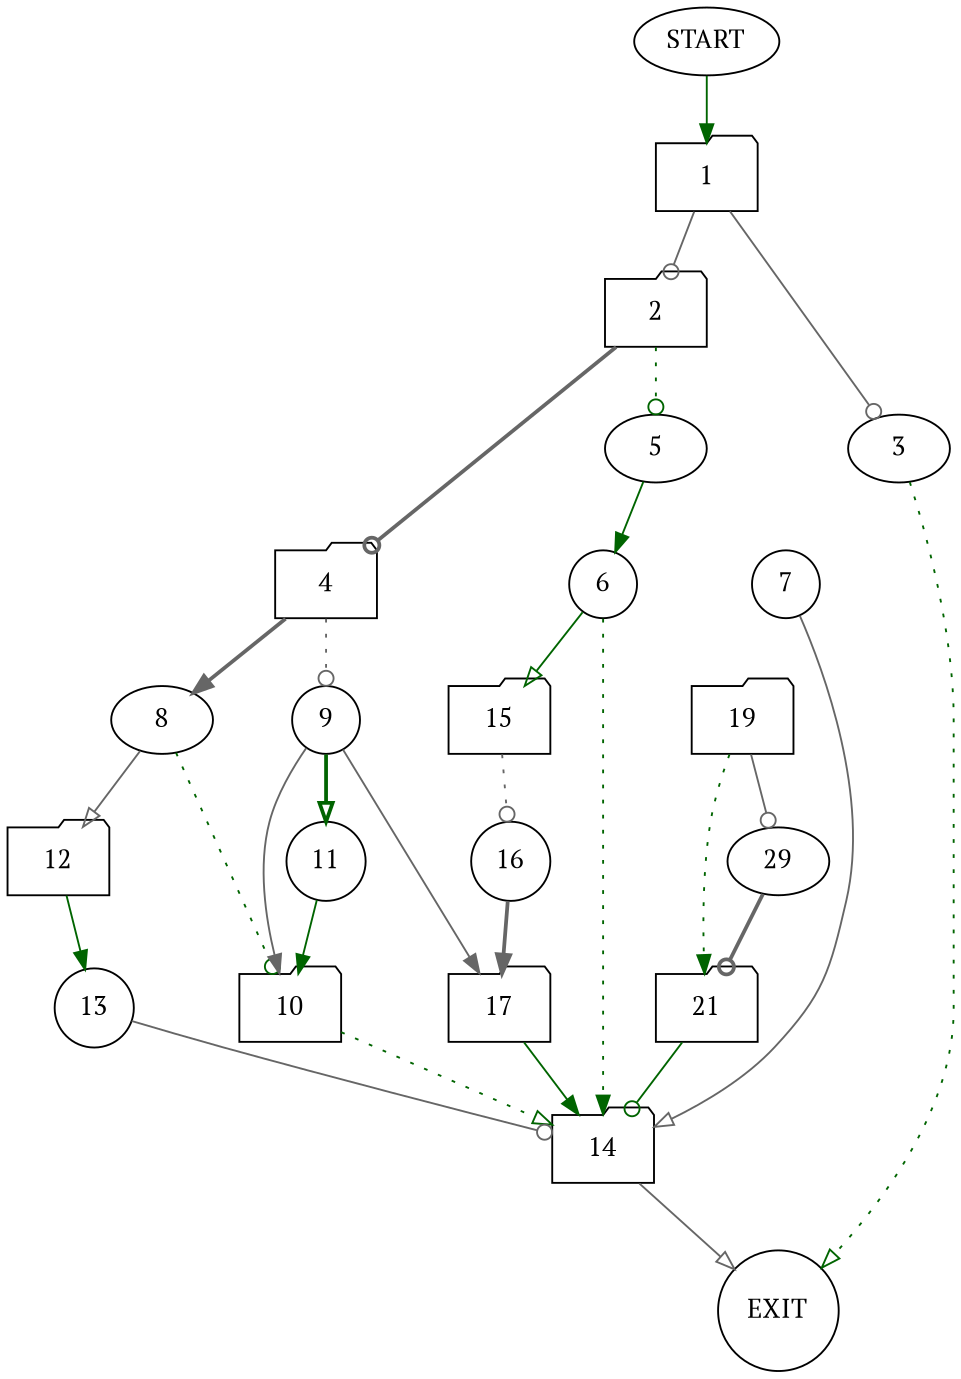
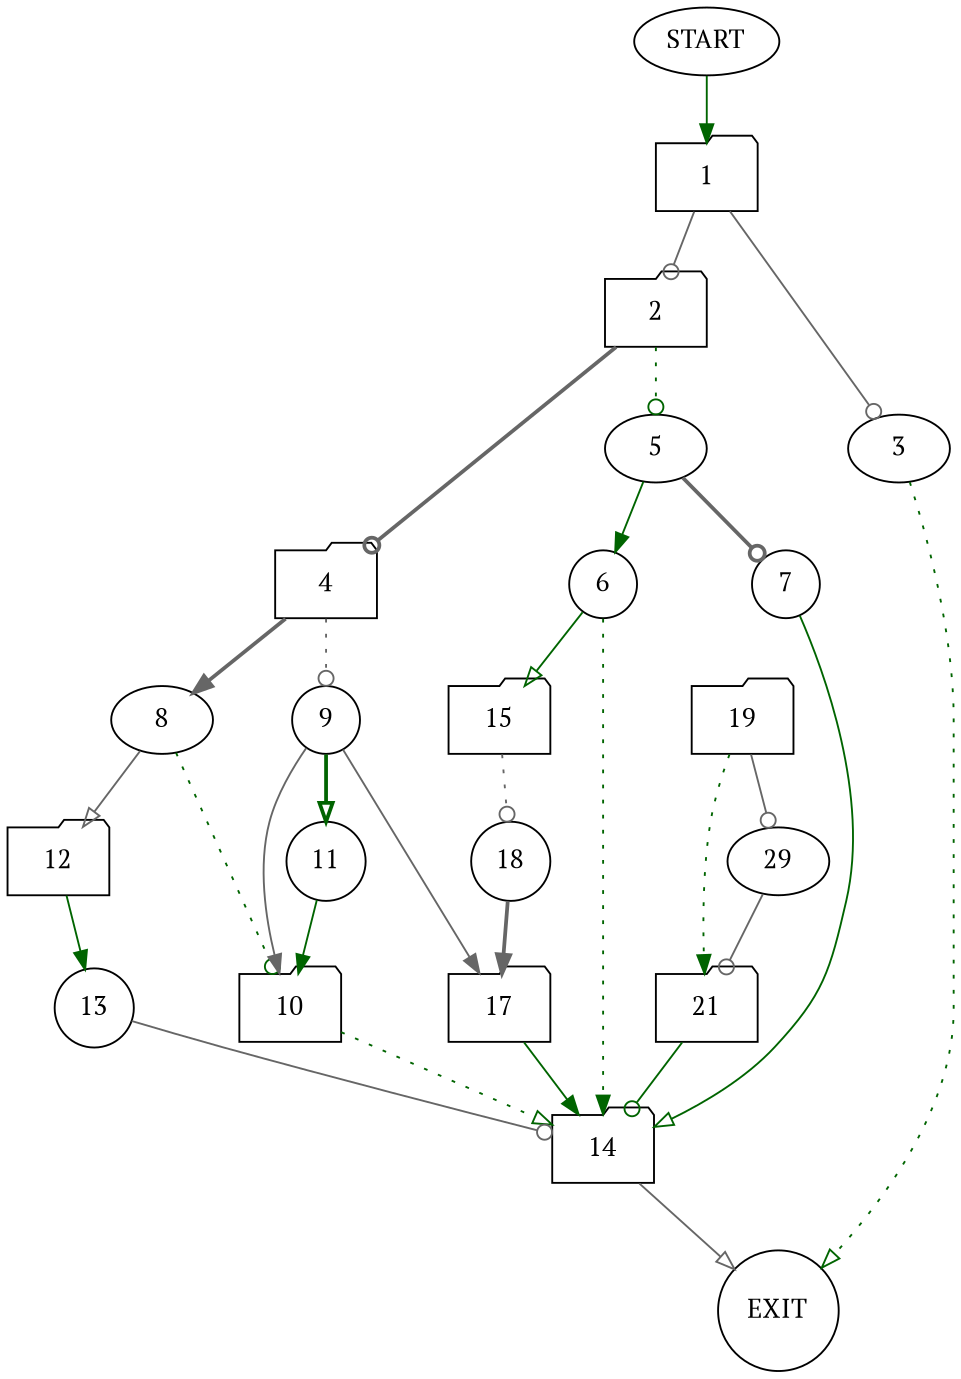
none -> (717, 513)
(511, 861) -> (511, 861)
(846, 900) -> (846, 900)
(746, 927) -> (746, 927)
